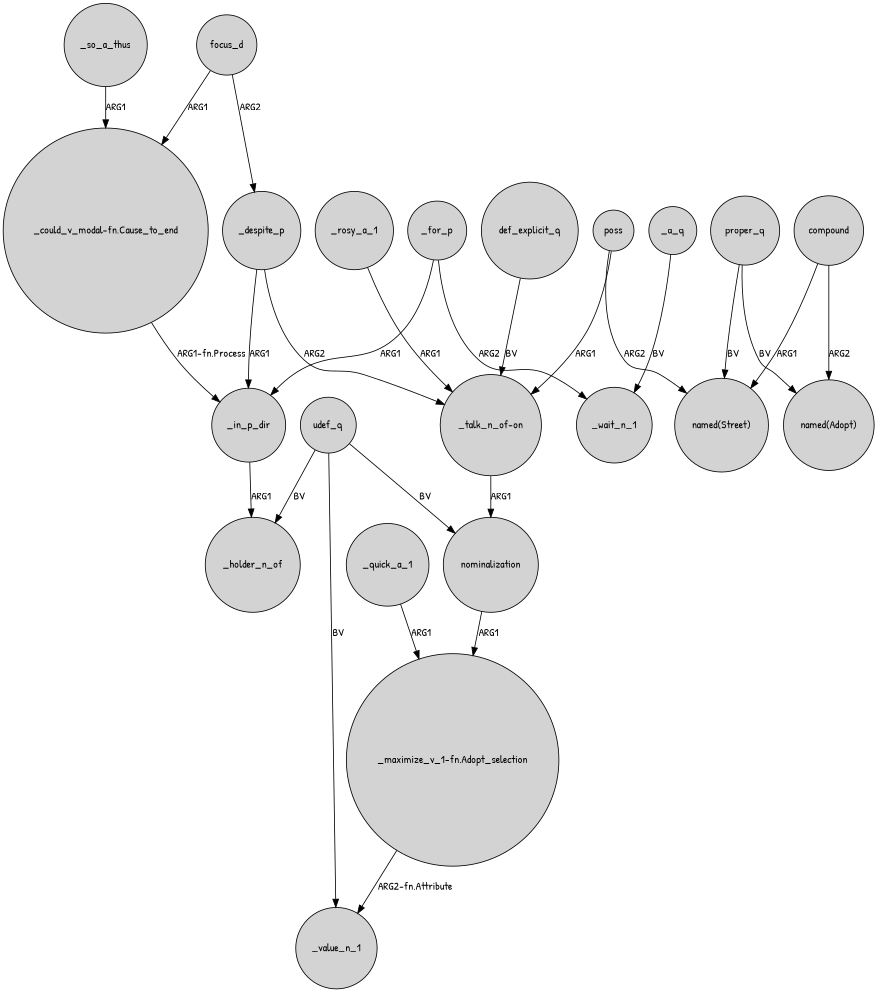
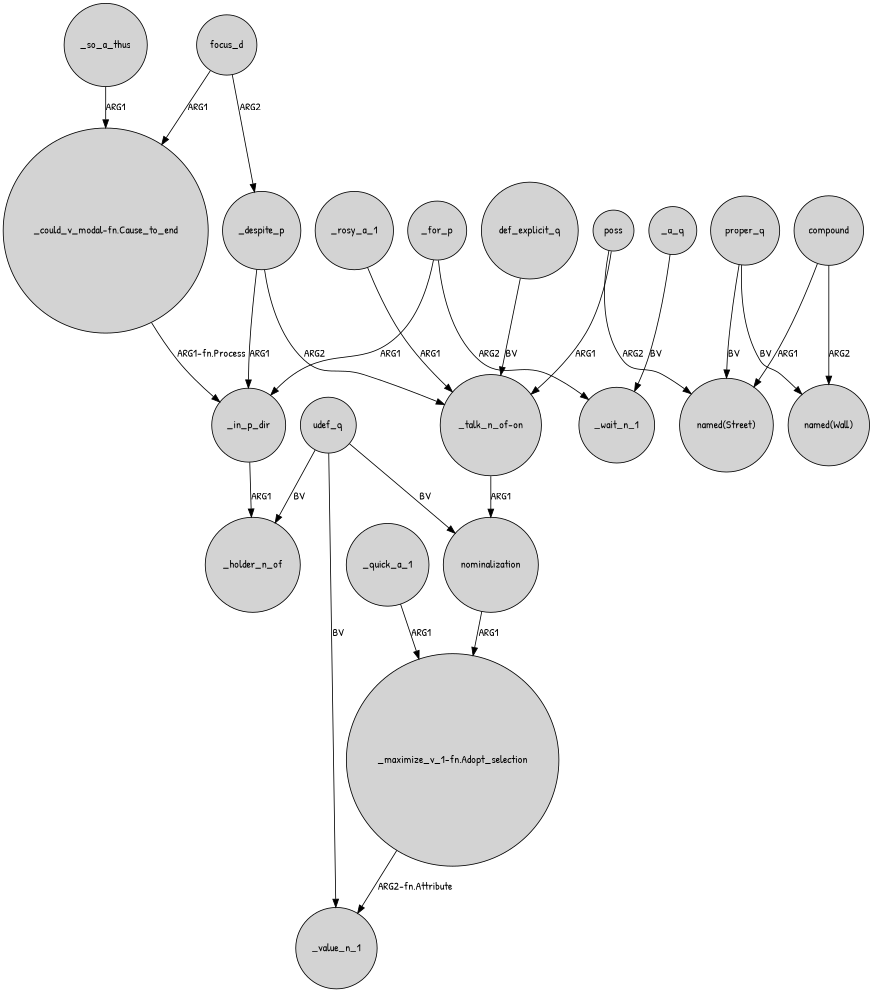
(829, 425) -> (829, 425)
